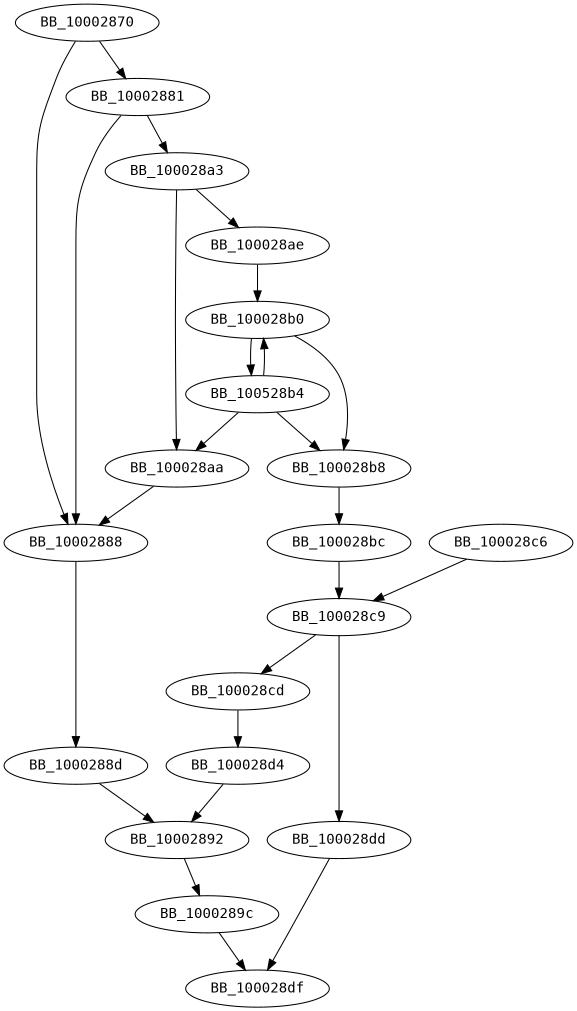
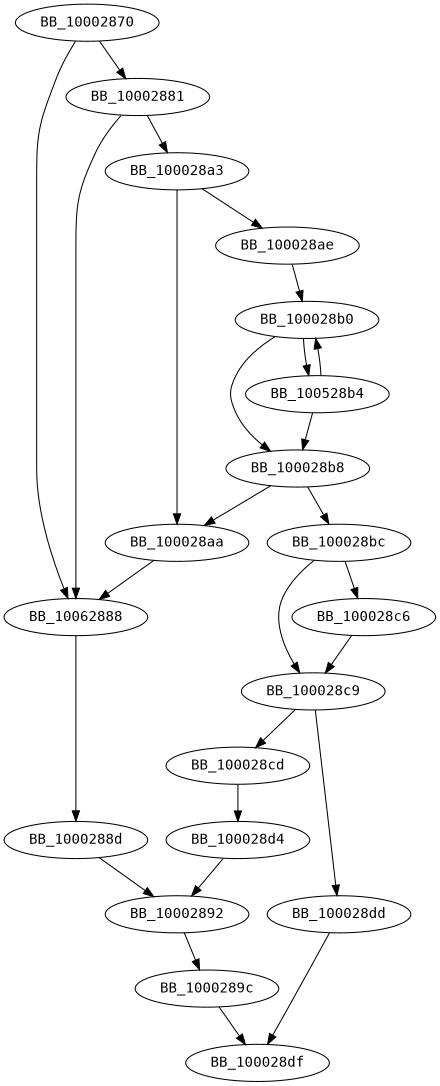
(221, 428) -> (242, 503)
(76, 543) -> (76, 617)
none -> (350, 575)
